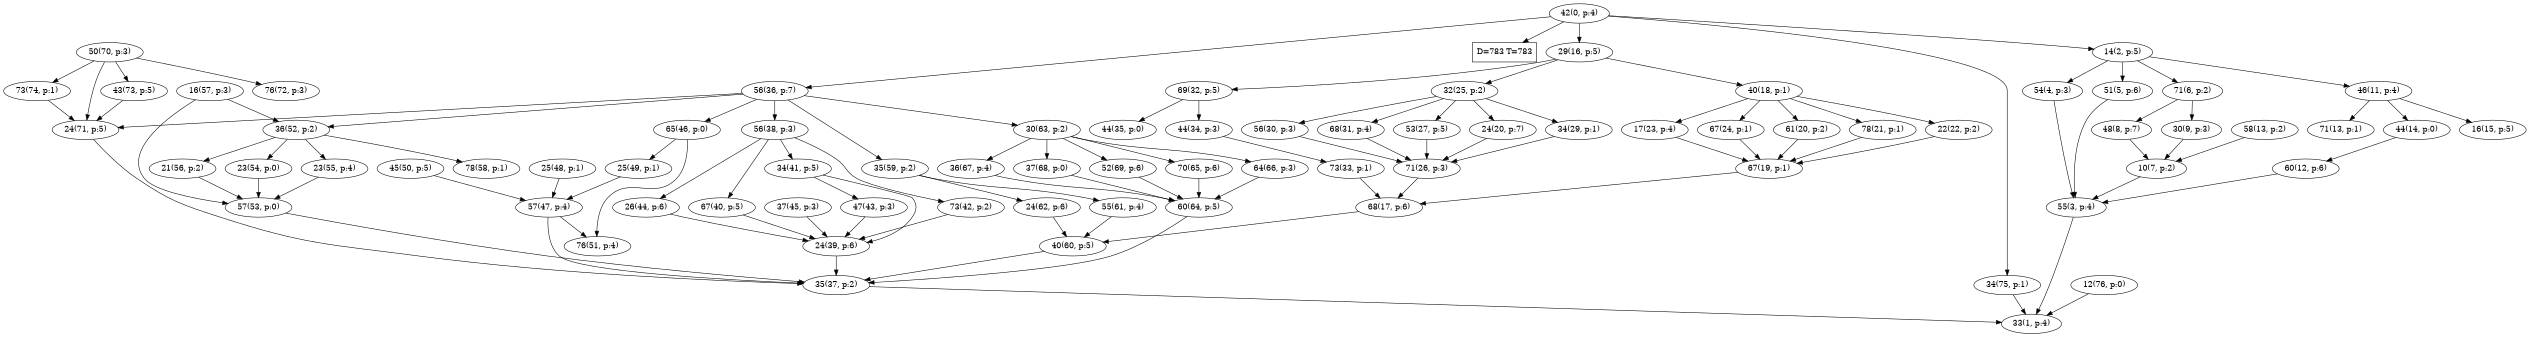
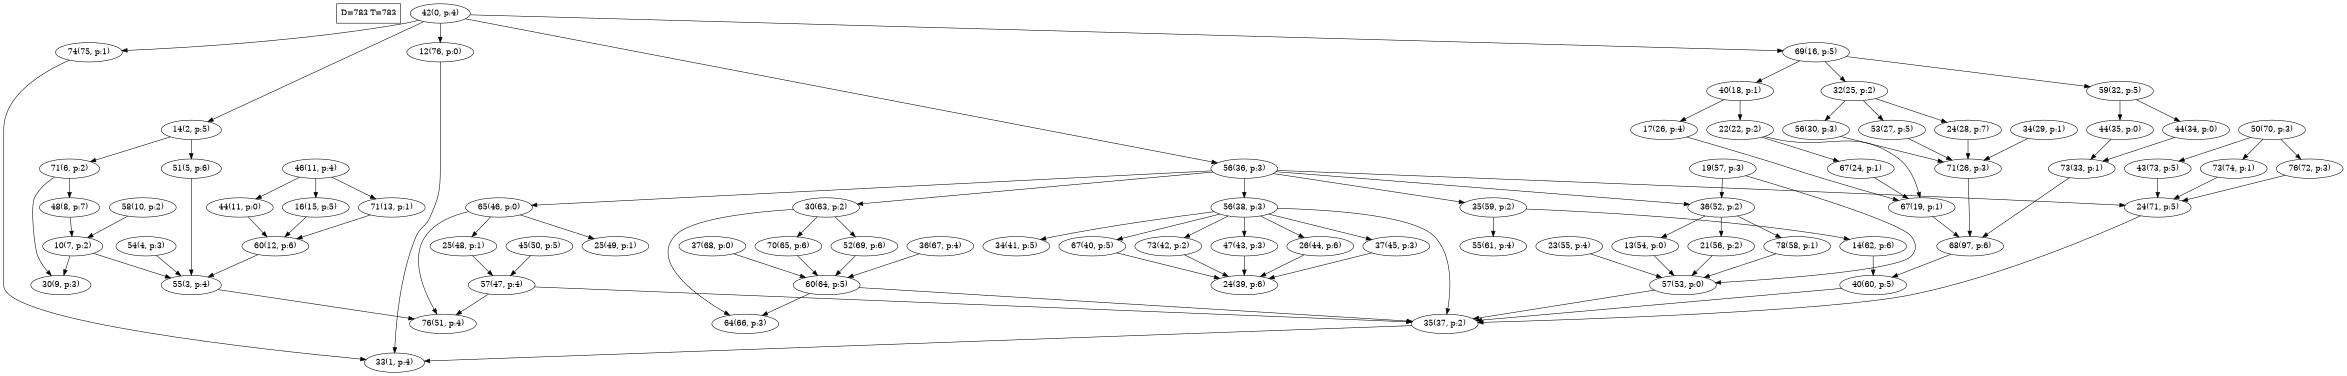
(1546, 31) -> (440, 30)
(1579, 52) -> (1816, 52)
(2090, 70) -> none
(2247, 71) -> none
(94, 88) -> (2236, 187)
(210, 91) -> (1723, 169)
(775, 91) -> (1244, 169)
(1199, 91) -> (2120, 91)
(1752, 109) -> (1798, 148)
(1519, 110) -> none
(1199, 130) -> (2196, 130)
(1351, 130) -> none
(1503, 130) -> (1968, 130)
(1655, 130) -> (1664, 130)
(1807, 130) -> none
(1883, 130) -> none
(2265, 130) -> (143, 207)
(2417, 130) -> (240, 207)
(313, 147) -> none
(1047, 147) -> none
none -> (2103, 147)
(2176, 147) -> (68, 263)
(1011, 148) -> none
(259, 169) -> (1645, 246)
(596, 187) -> none
(834, 187) -> (1244, 224)
(1239, 187) -> (788, 303)
(915, 202) -> none
(1047, 207) -> (1873, 246)
(1389, 207) -> (1970, 246)
none -> (298, 225)
none -> (483, 225)
(1100, 225) -> none
none -> (336, 226)
none -> (1318, 226)
(836, 263) -> (1395, 220)
(2058, 264) -> (313, 304)
none -> (1743, 265)
(2007, 285) -> (89, 52)
